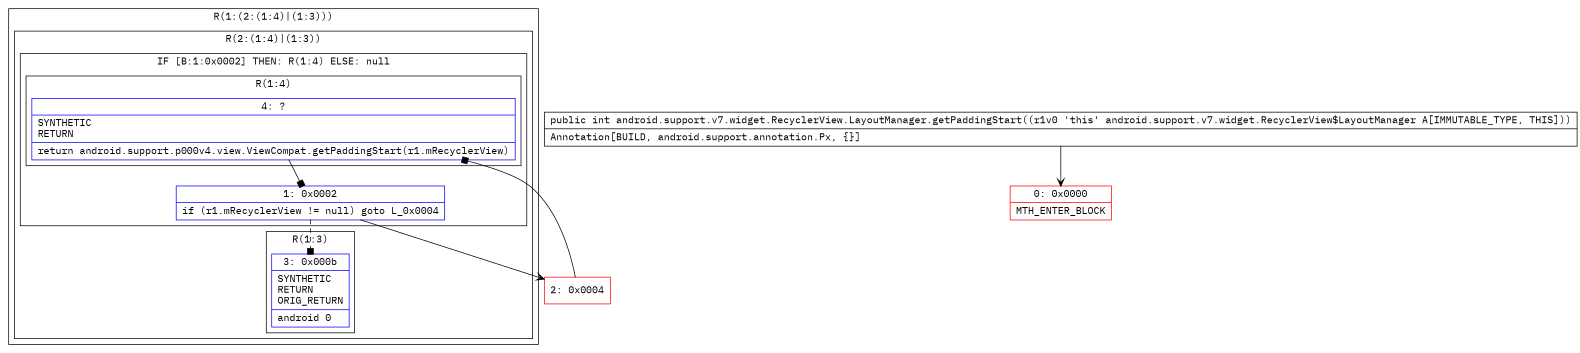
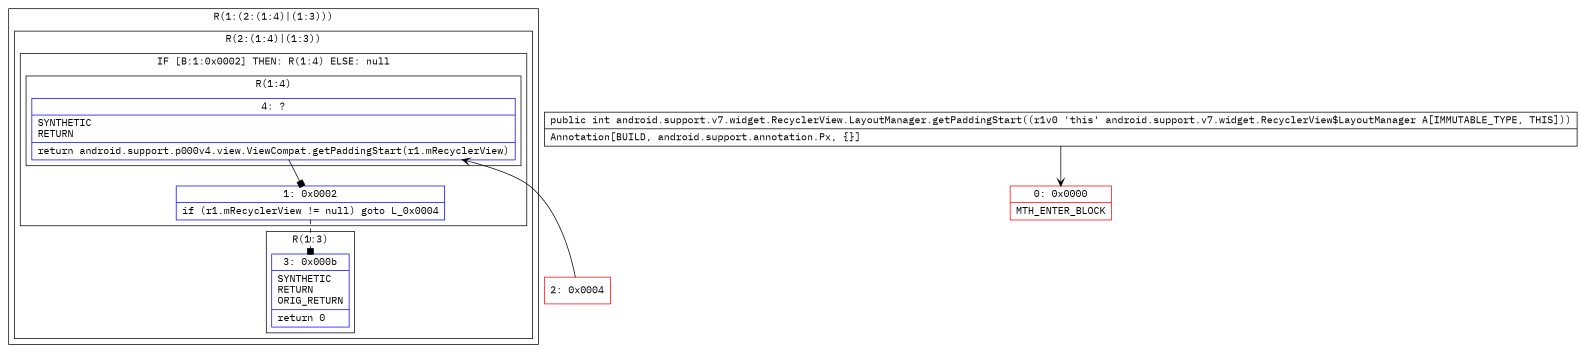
(543, 200) -> (543, 200)
(449, 248) -> none
(305, 318) -> (302, 318)
